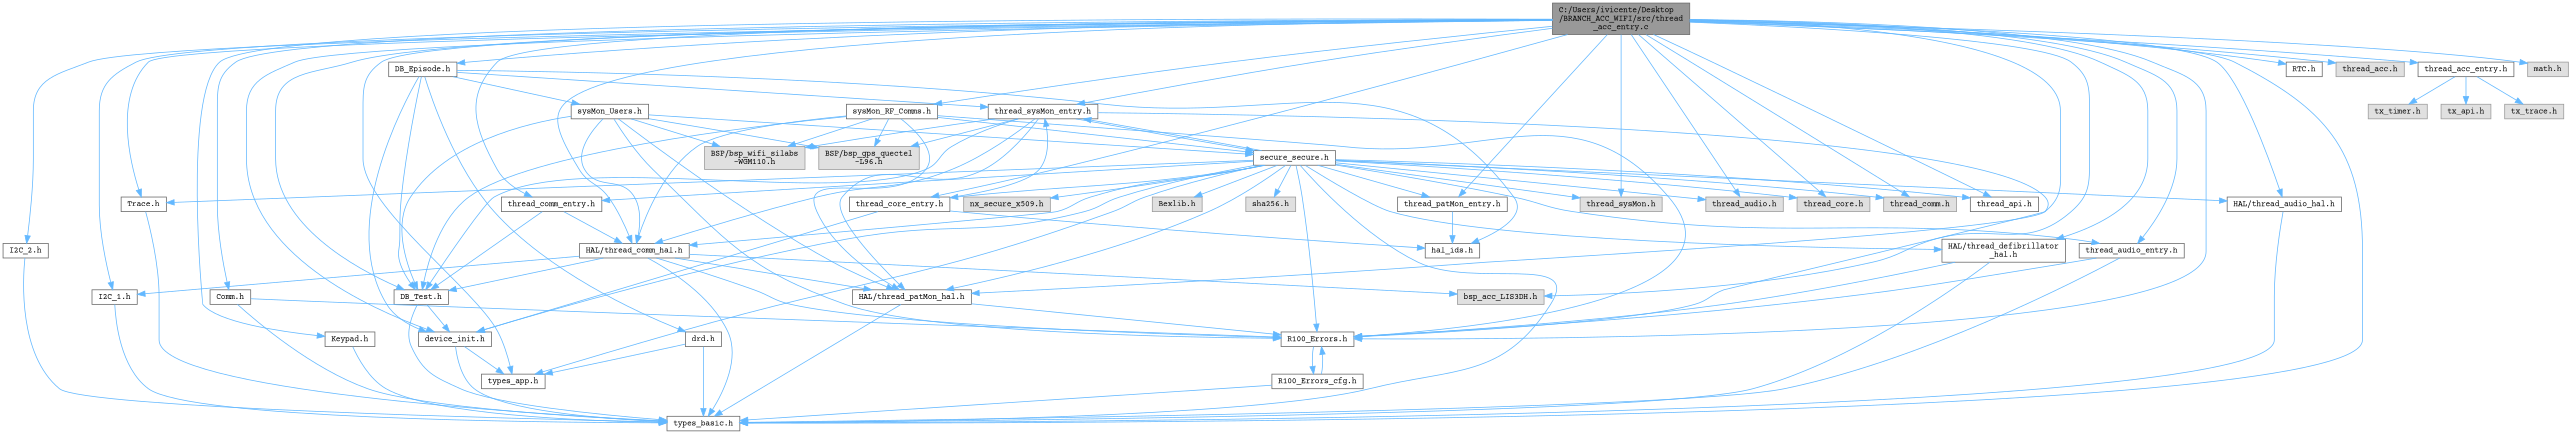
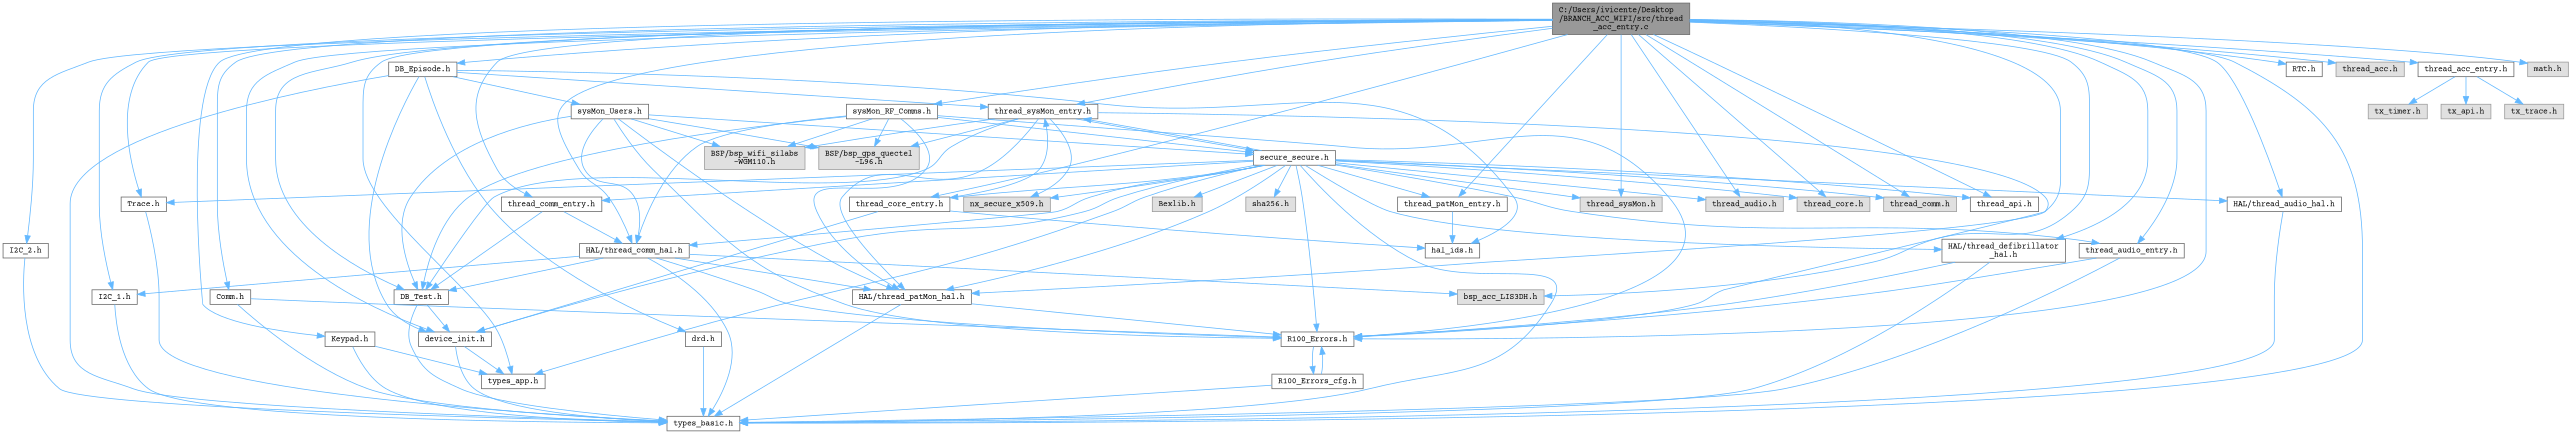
(403, 181) -> (109, 381)
(834, 193) -> (1071, 159)
(619, 358) -> (427, 359)
